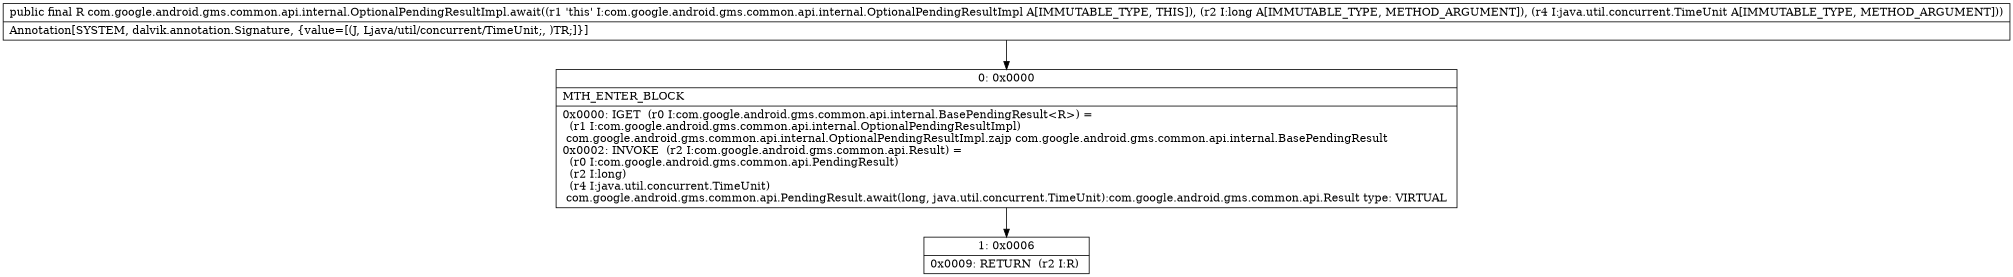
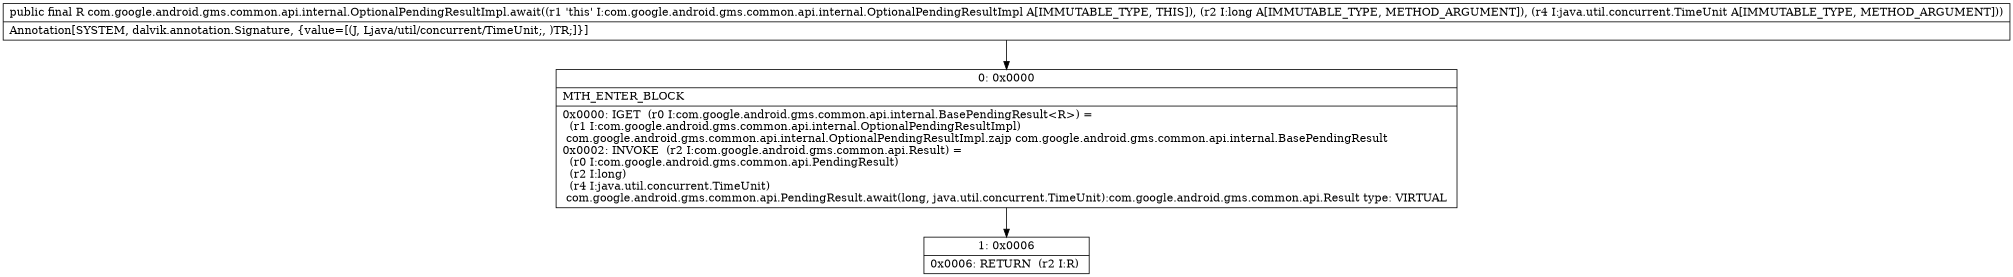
(1007, 264) -> (1007, 264)
